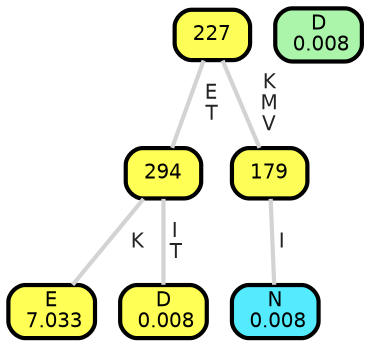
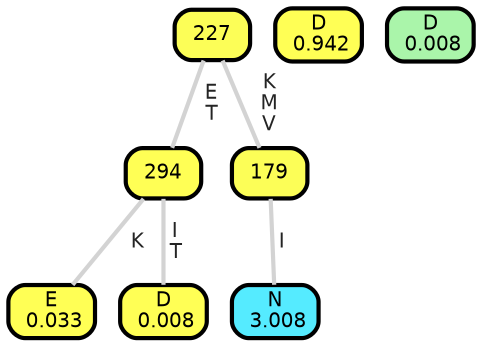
none -> (319, 35)
(52, 312) -> (52, 312)
(275, 312) -> (275, 312)
